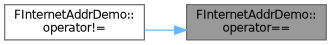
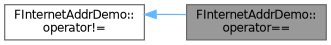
(159, 30) -> (171, 14)
